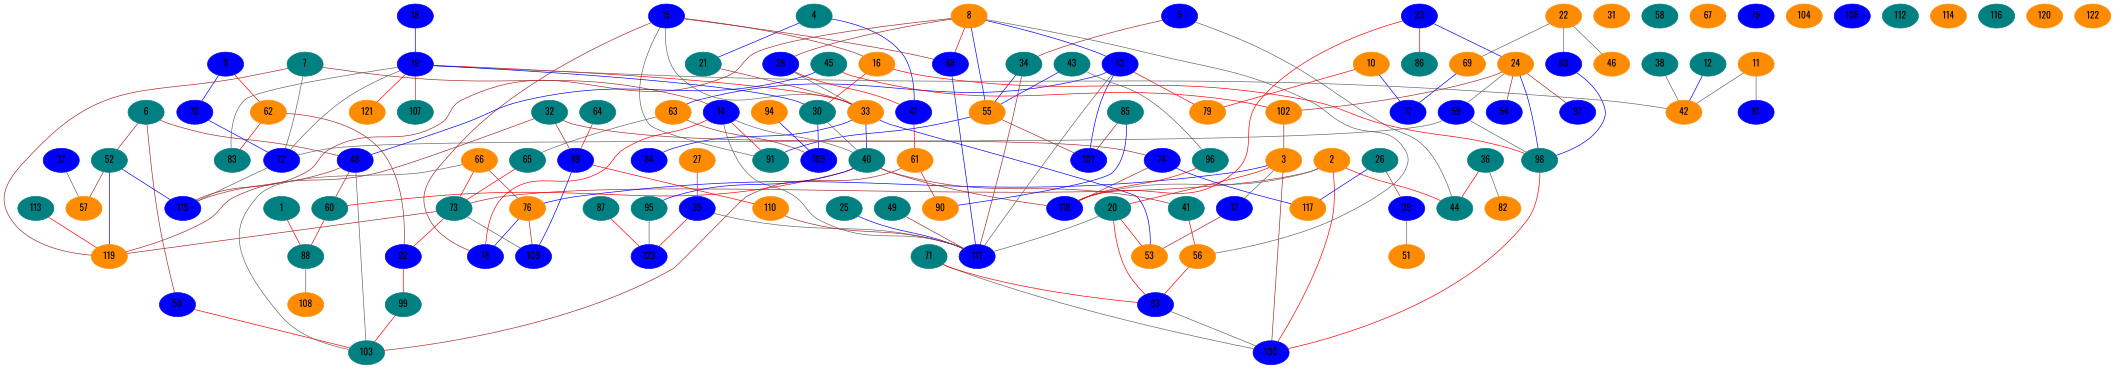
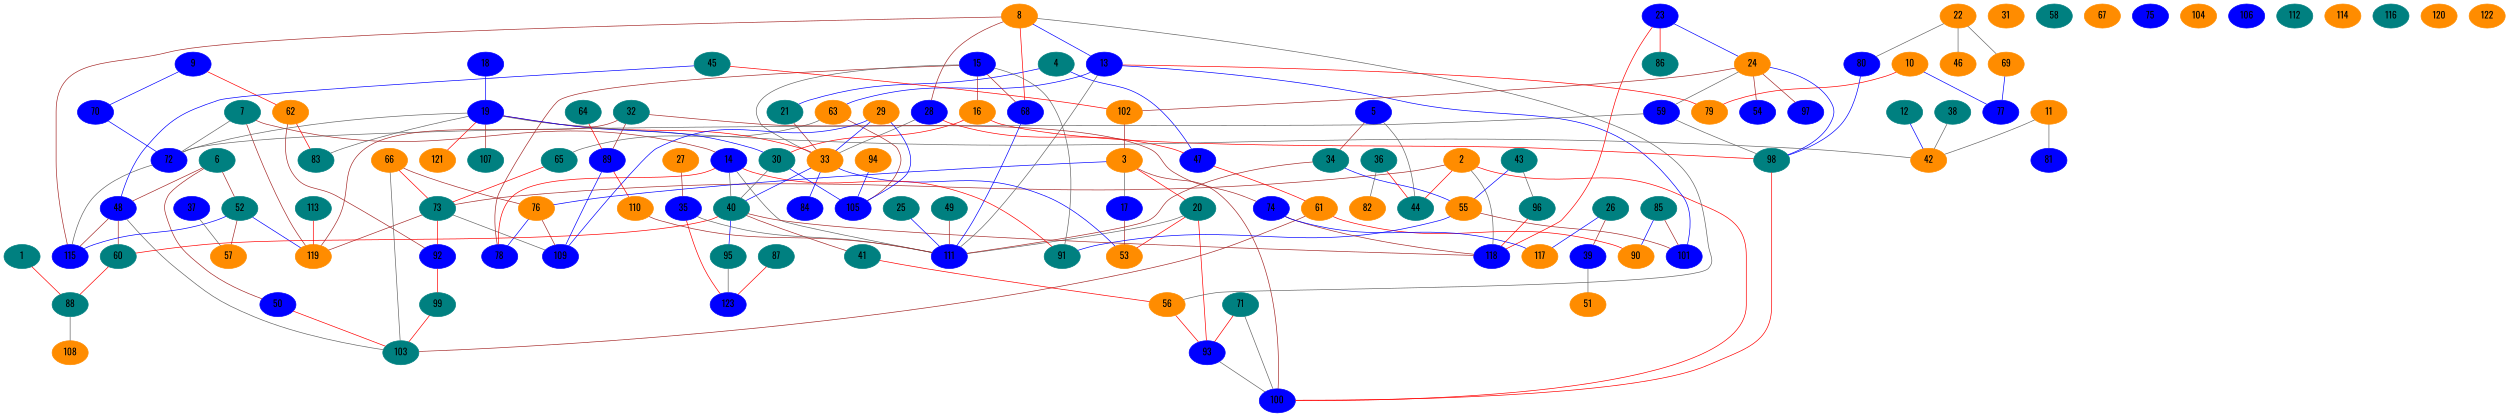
(978, 64) -> none
none -> (881, 112)
